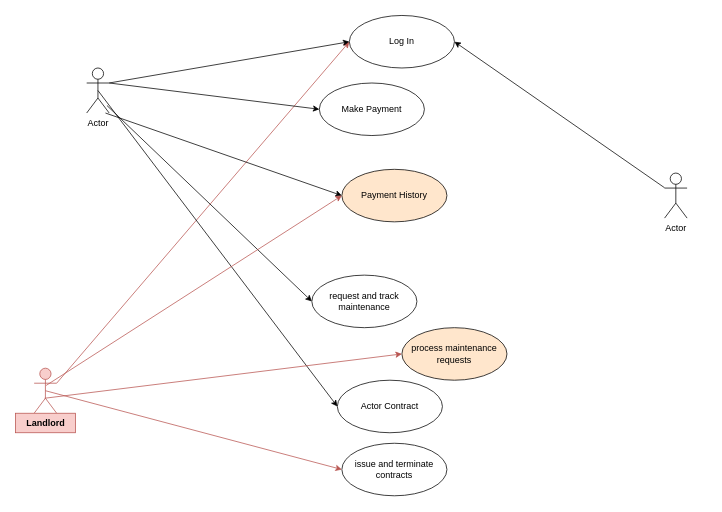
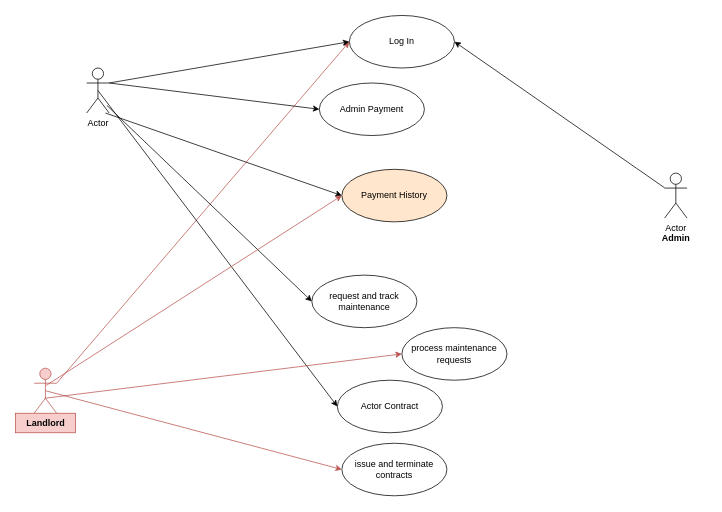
(372, 109) -> (372, 109)
none -> (675, 238)
(454, 354) -> (454, 354)
